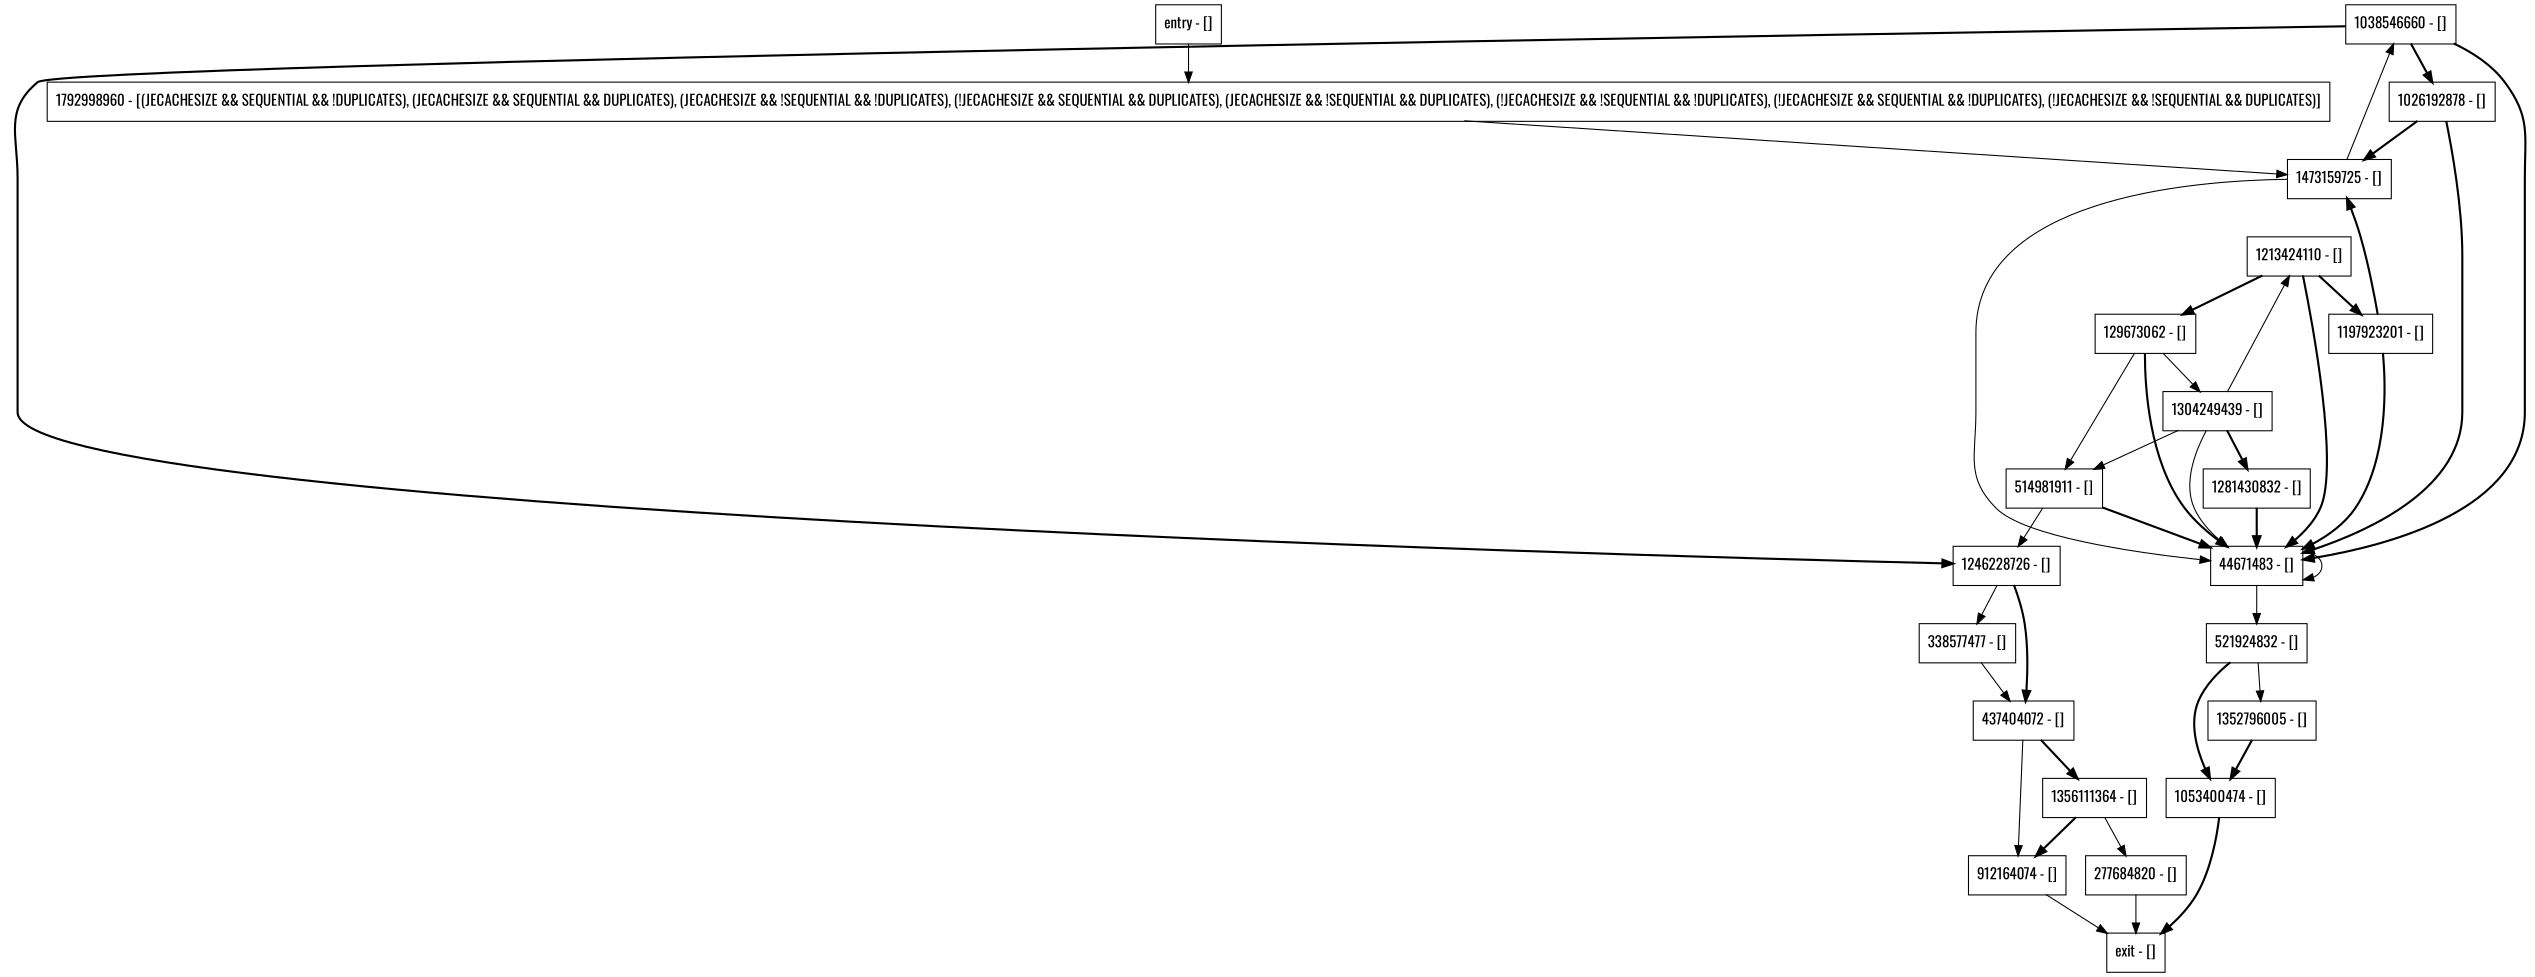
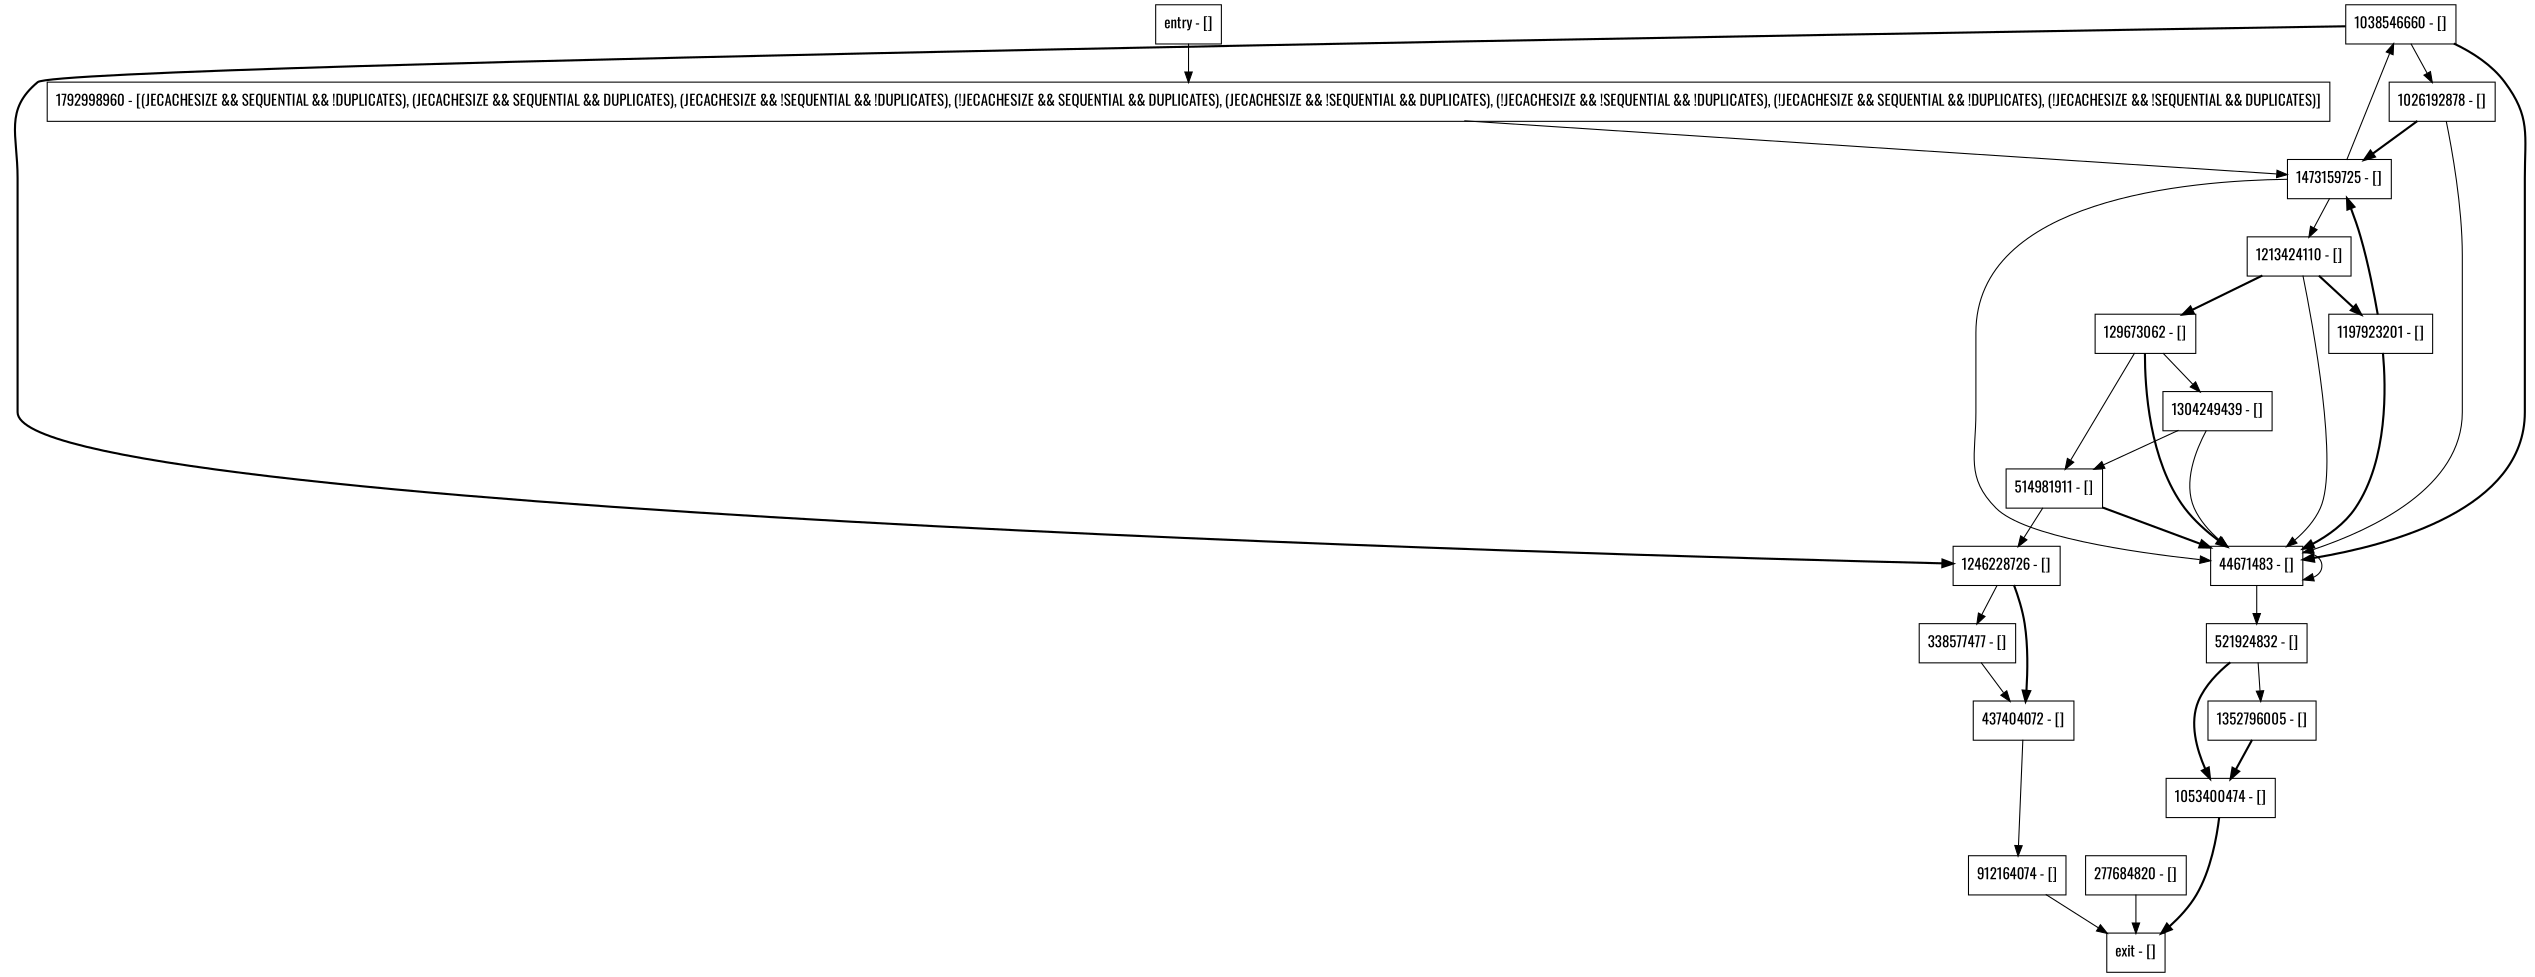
(2419, 58) -> (2419, 58)
(2256, 338) -> (2322, 213)
(2462, 374) -> (2462, 374)
(2324, 412) -> (2324, 412)
(2257, 489) -> none
(2095, 798) -> none
